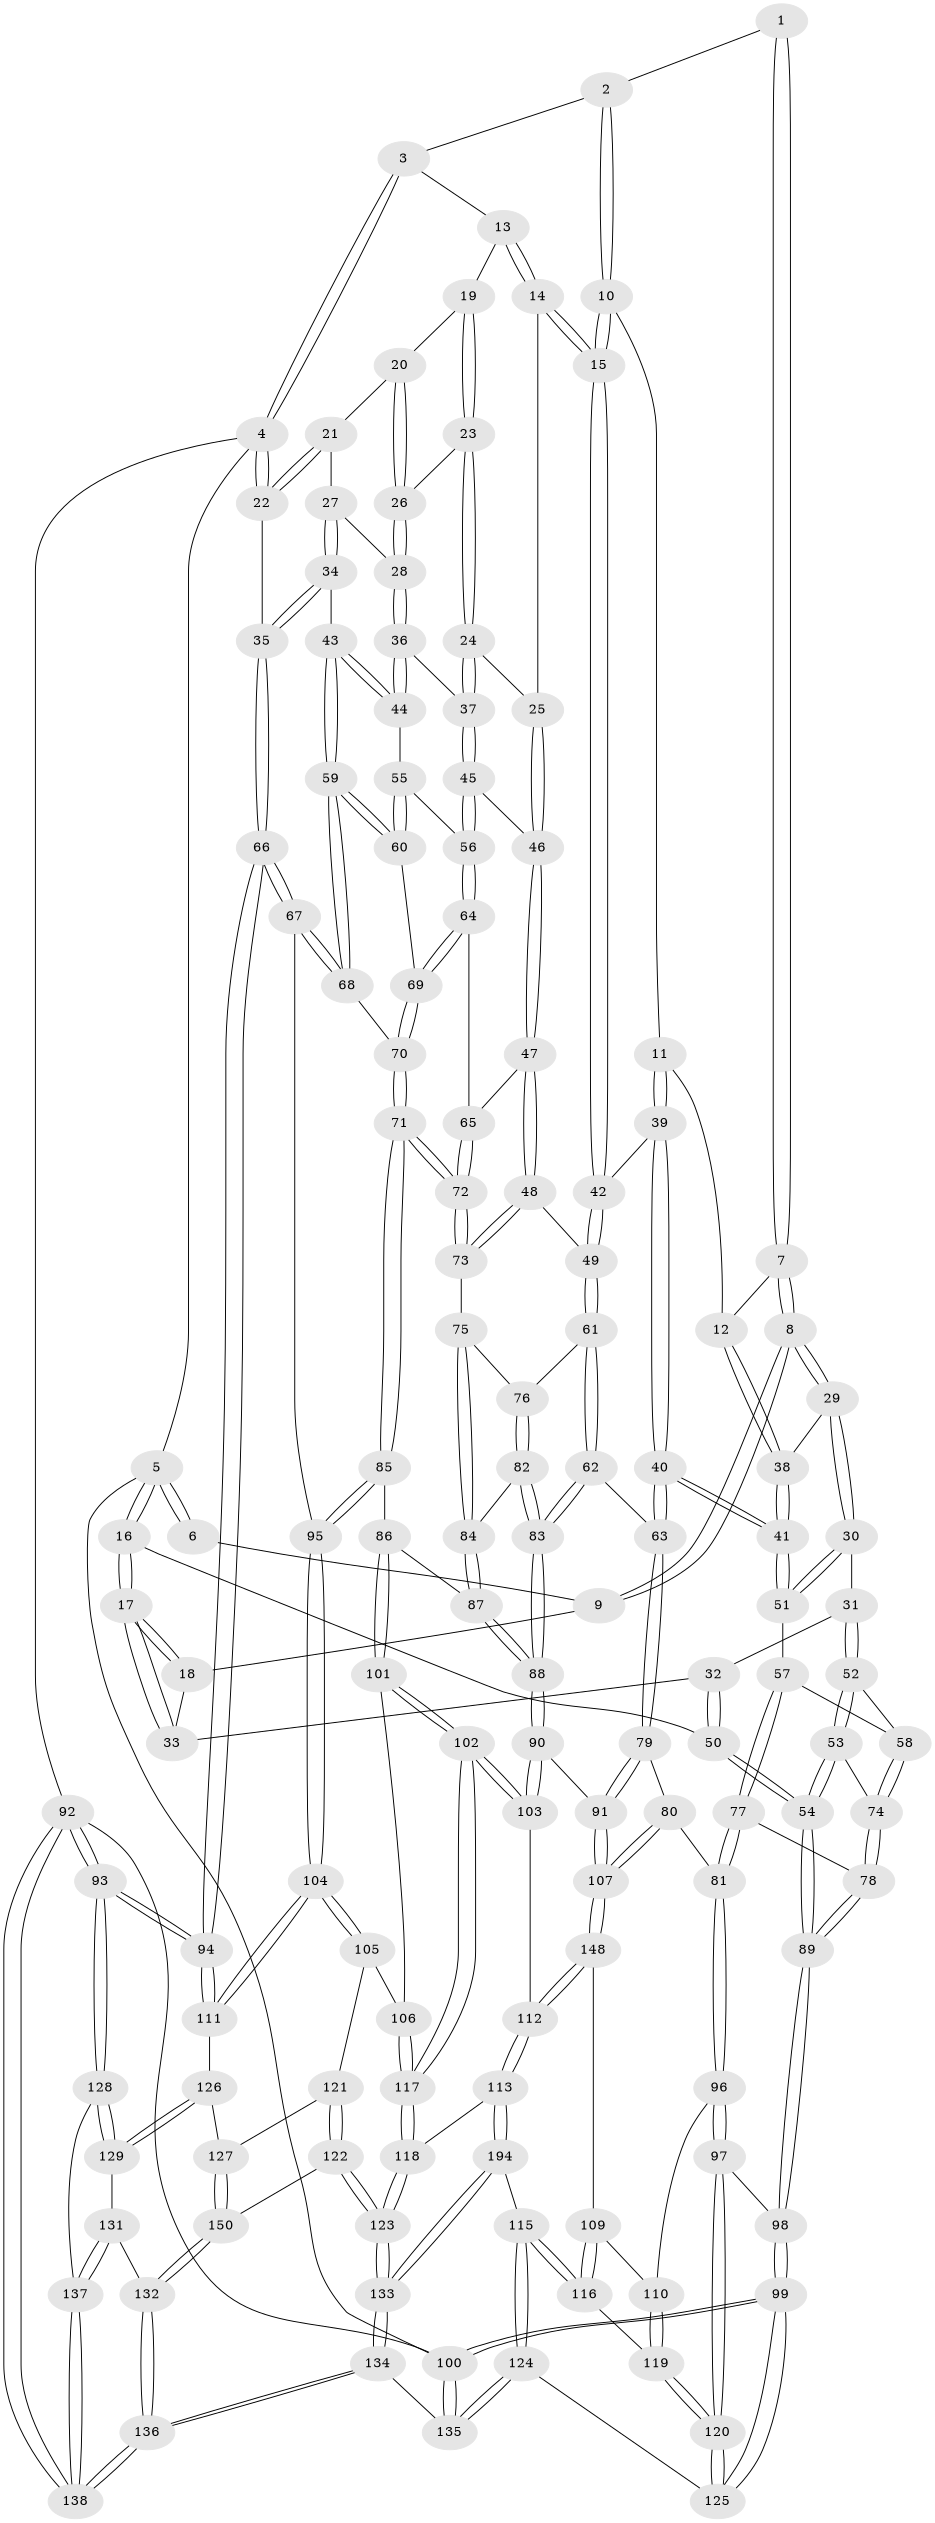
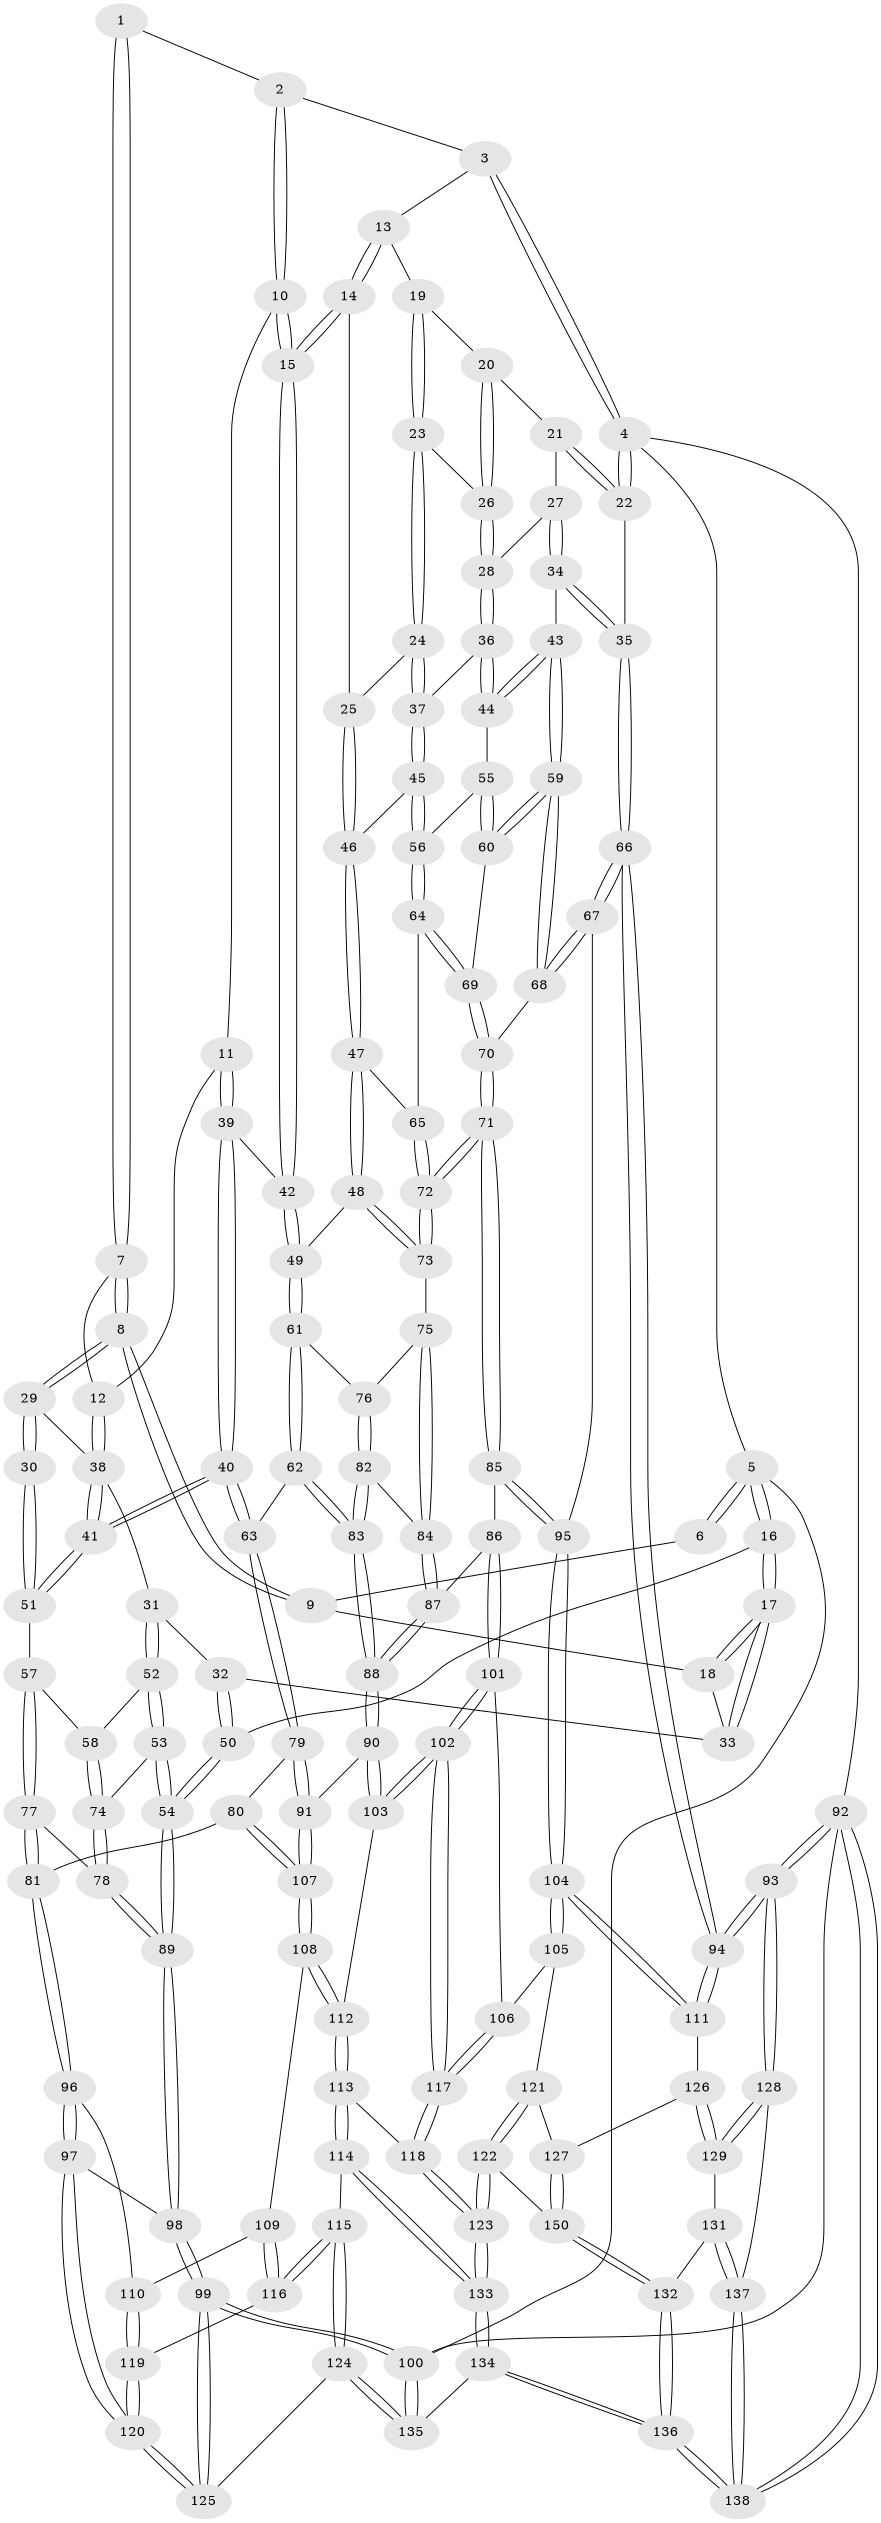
(852, 1571) -> (131, 1535)
(593, 1950) -> (305, 1950)
(500, 2157) -> (342, 2157)
